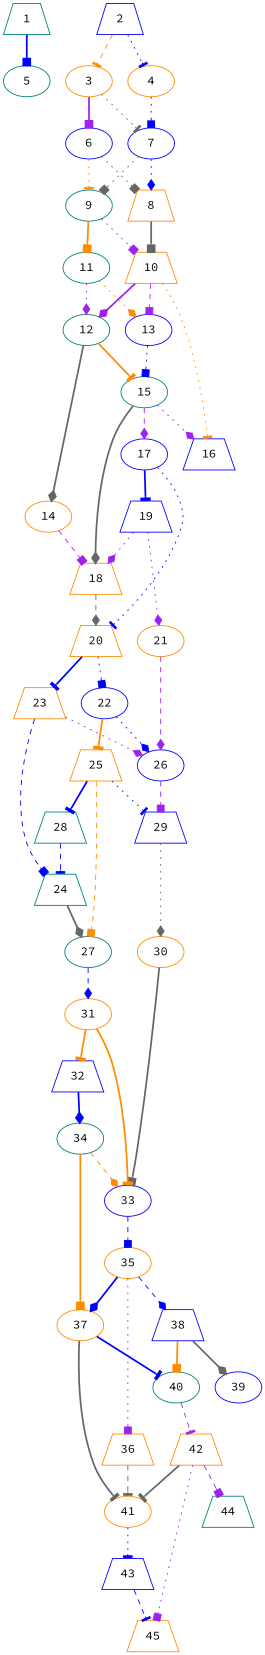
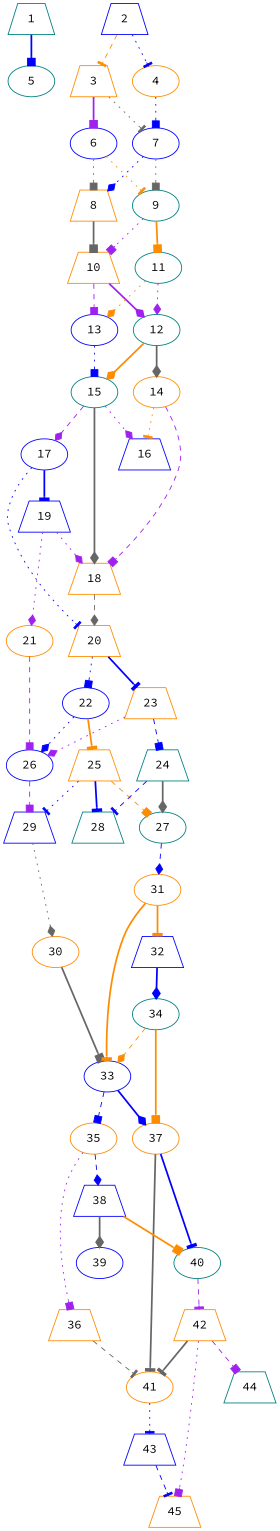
(89, 81) -> (94, 81)
(193, 356) -> (151, 421)
(114, 359) -> (129, 357)
(161, 698) -> (30, 699)
(60, 857) -> (134, 793)
(107, 1290) -> (128, 1103)
